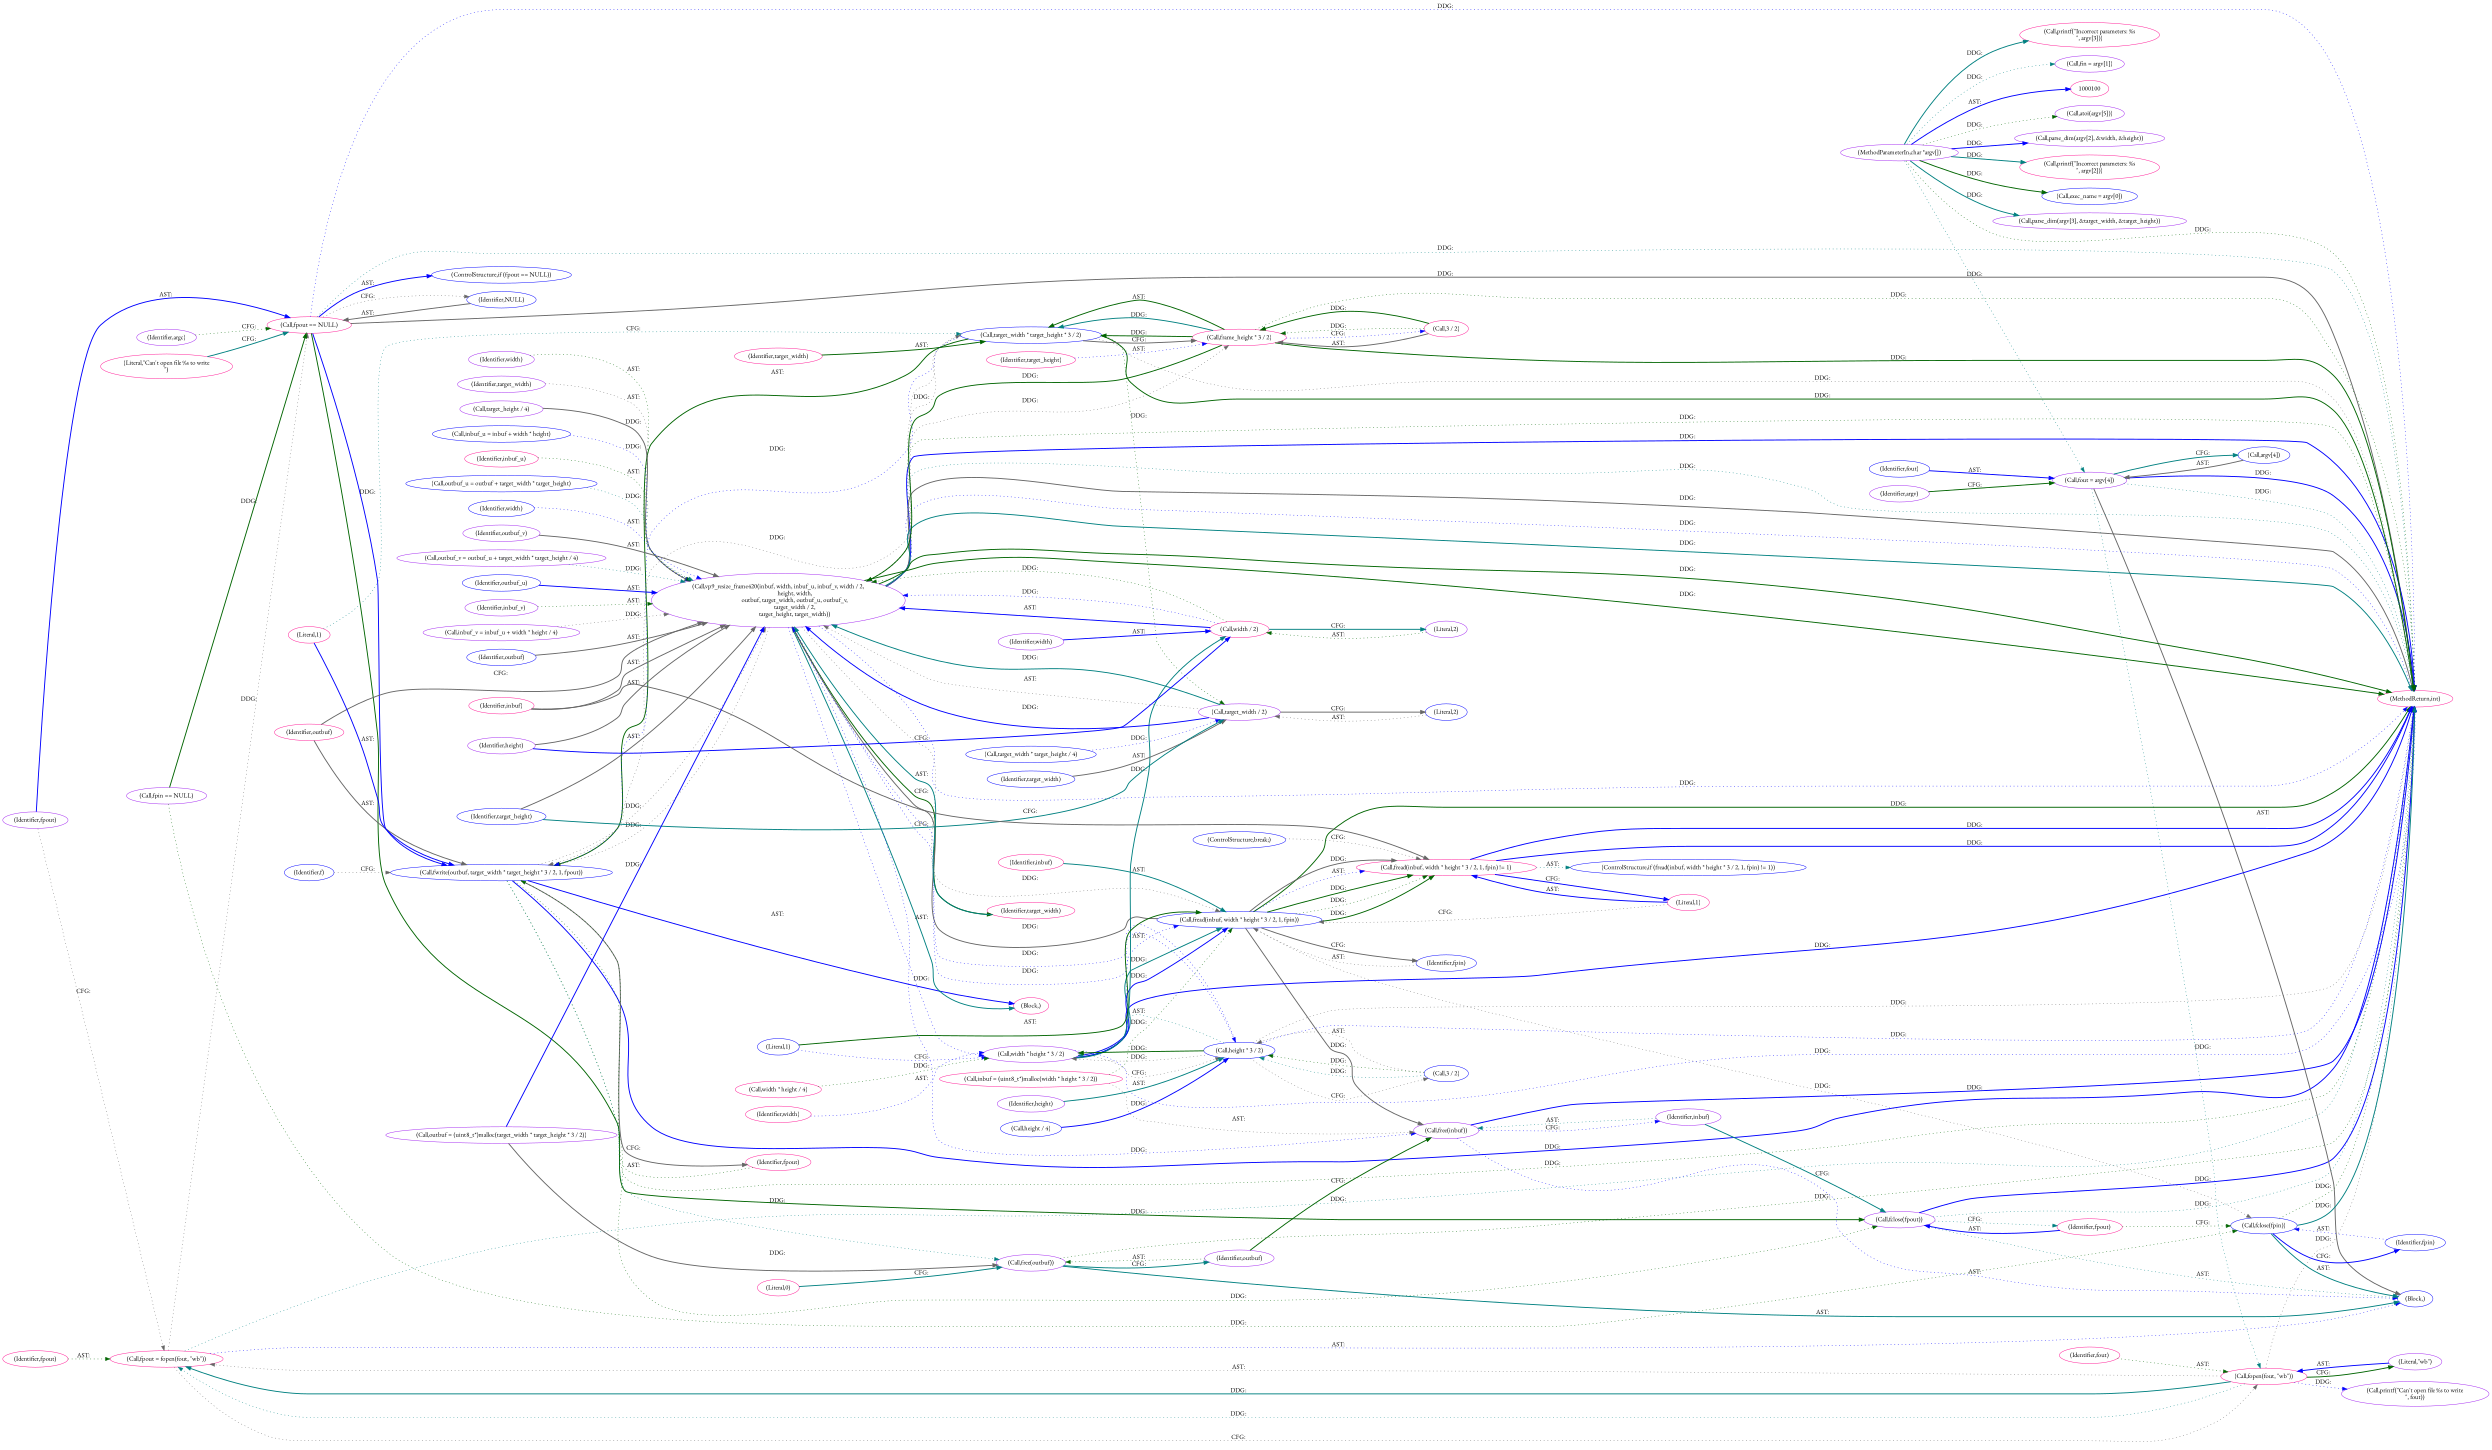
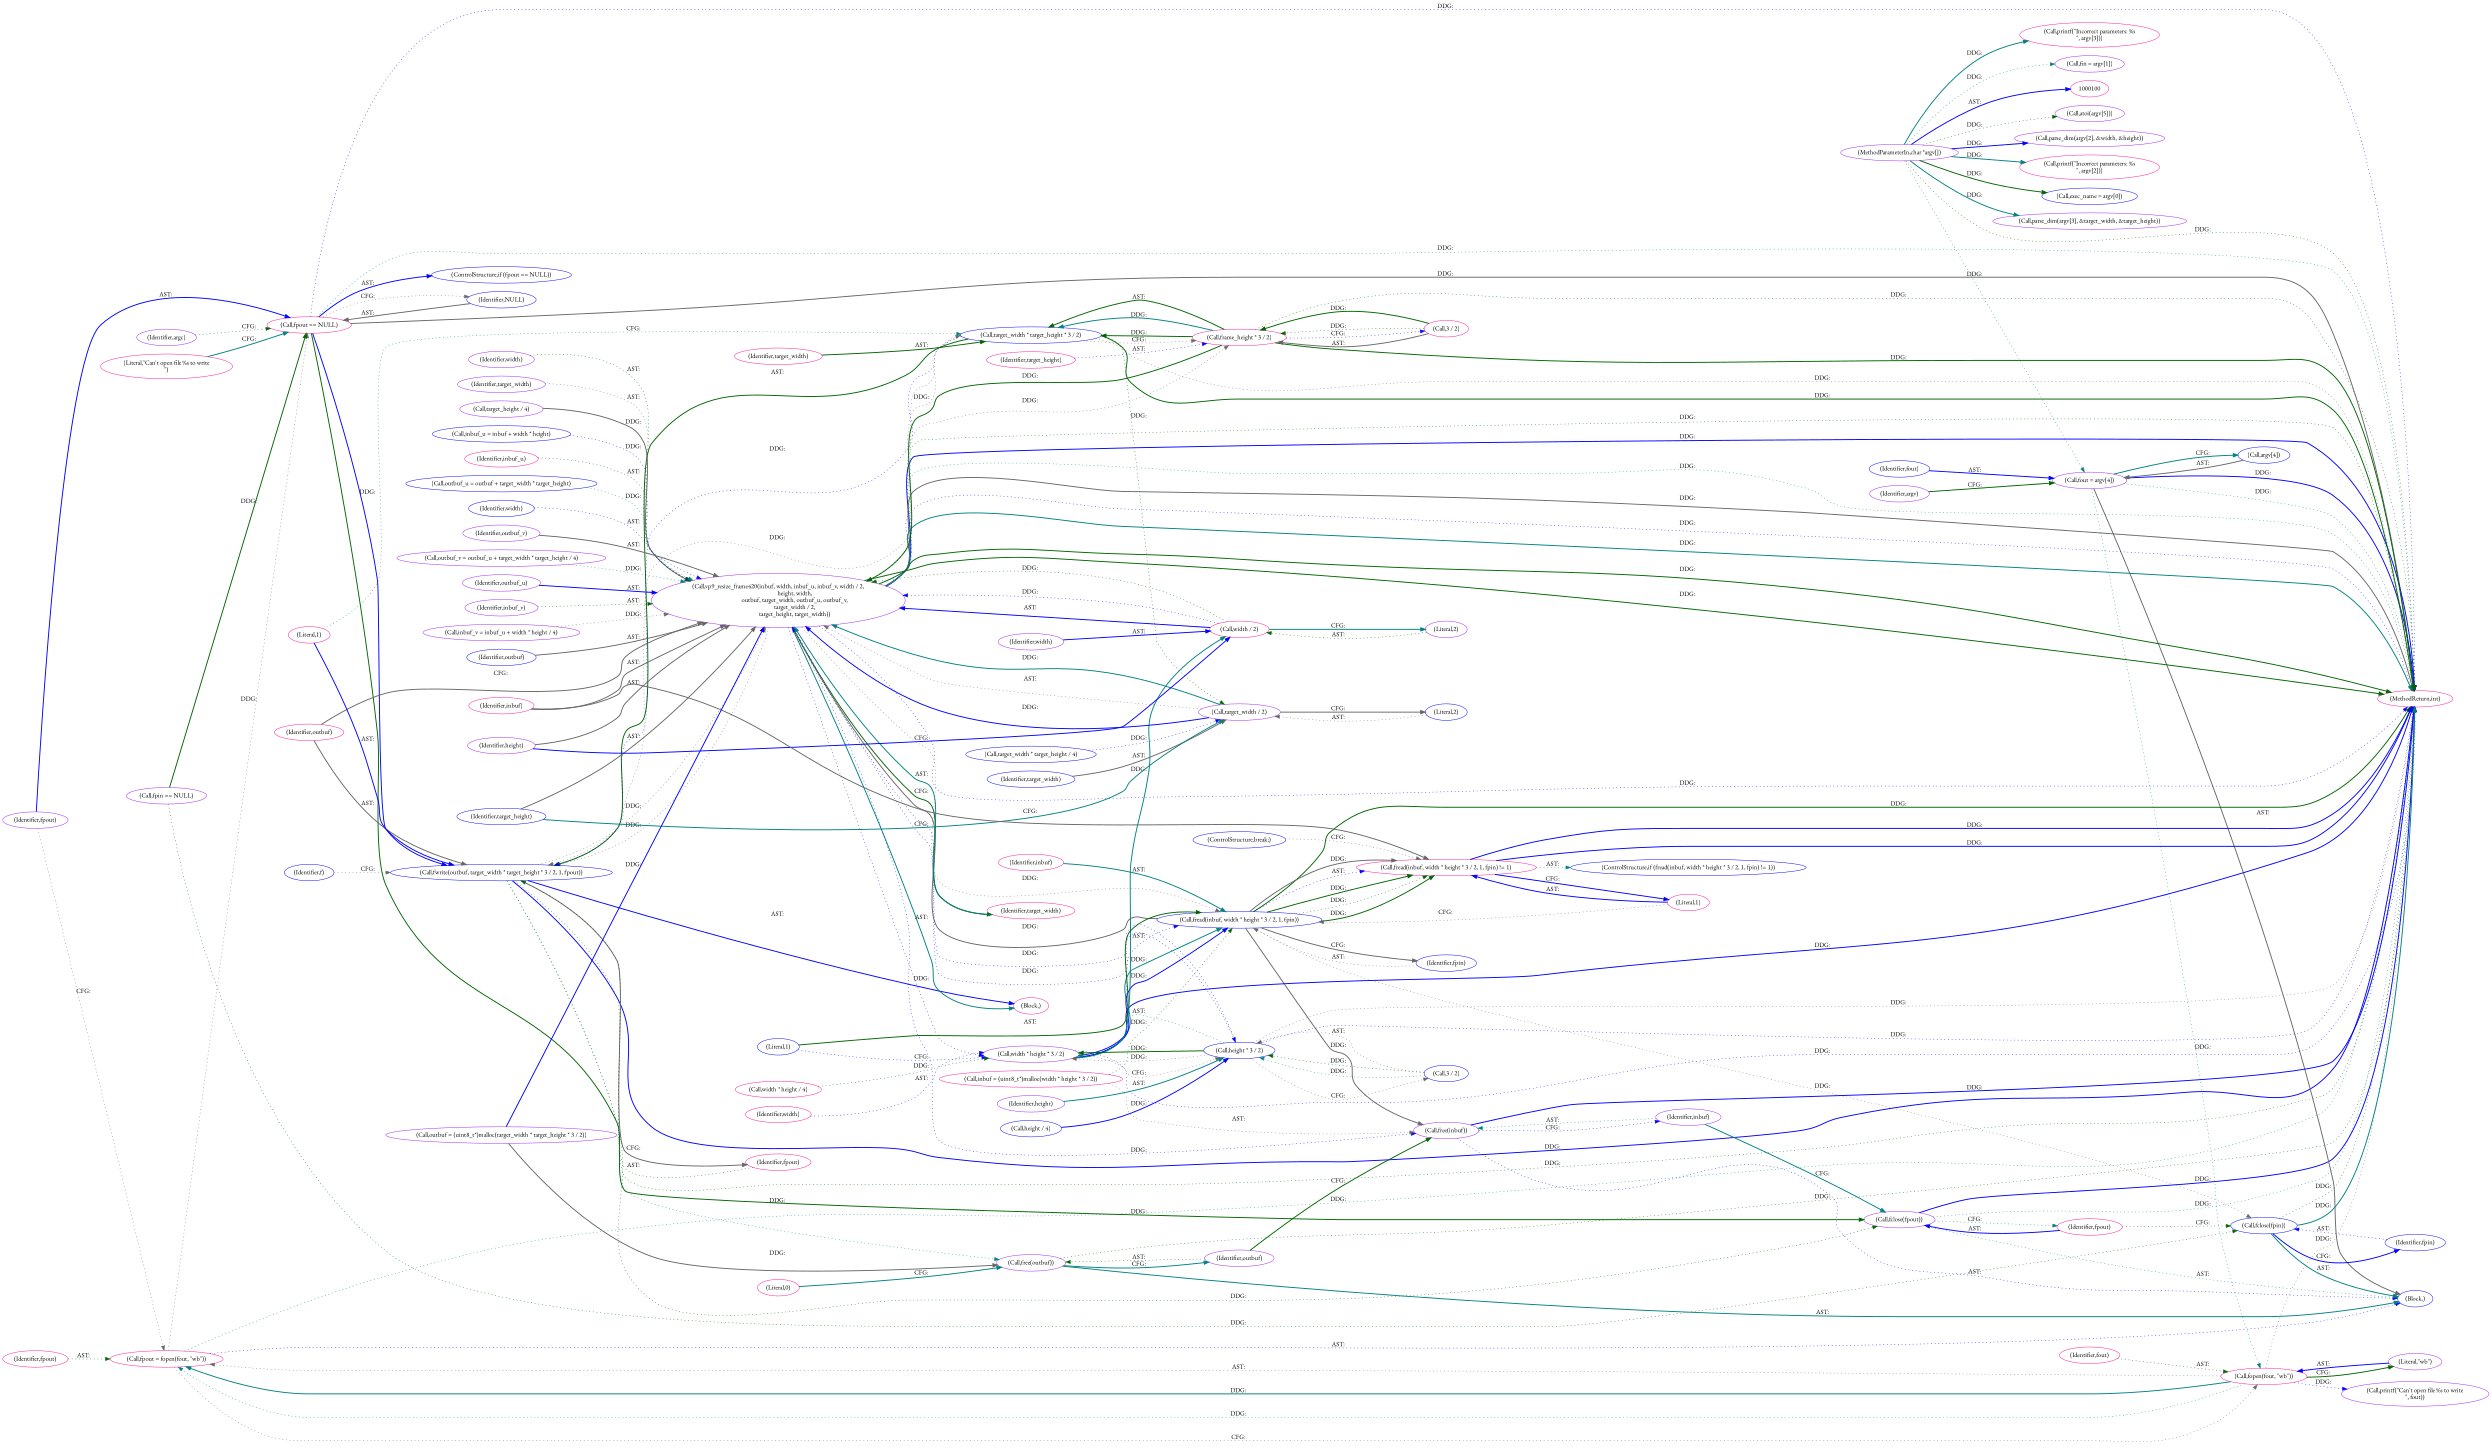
(1137, 343) -> (1137, 343)
(501, 583) -> (501, 583)
